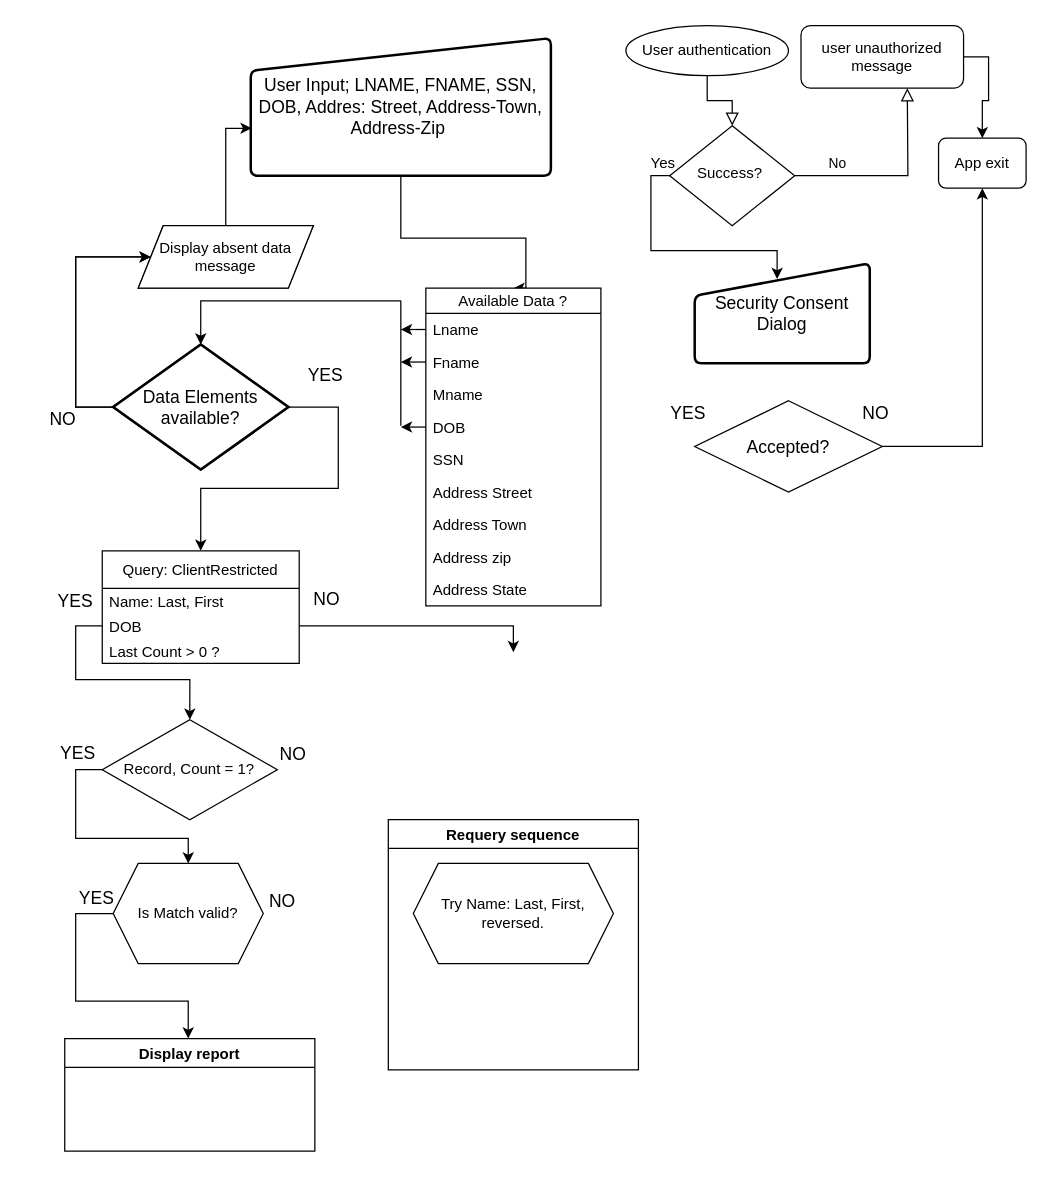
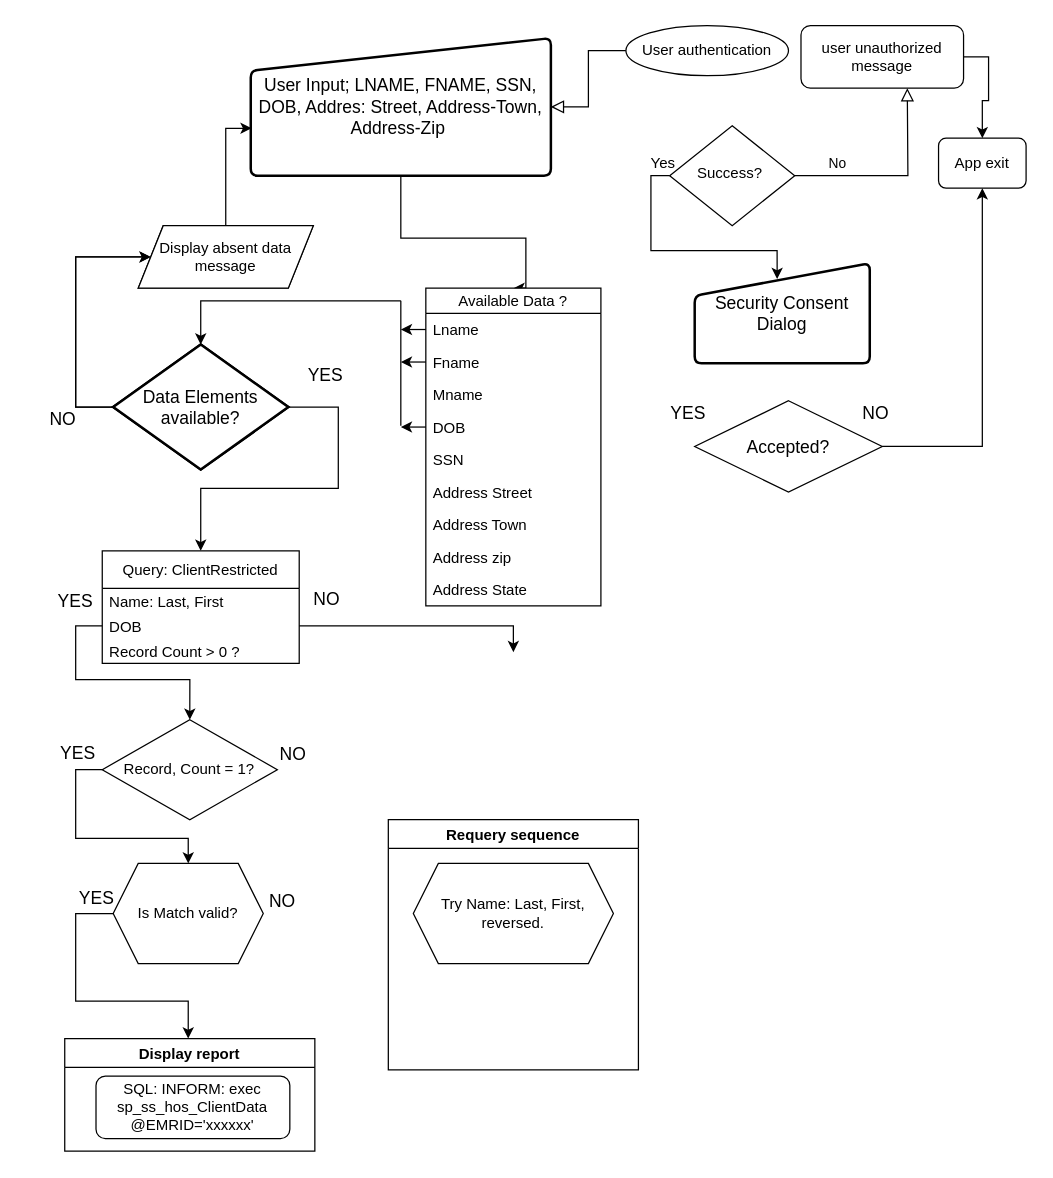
(713, 101) -> (588, 72)
(168, 651) -> (177, 651)
none -> (193, 1107)
